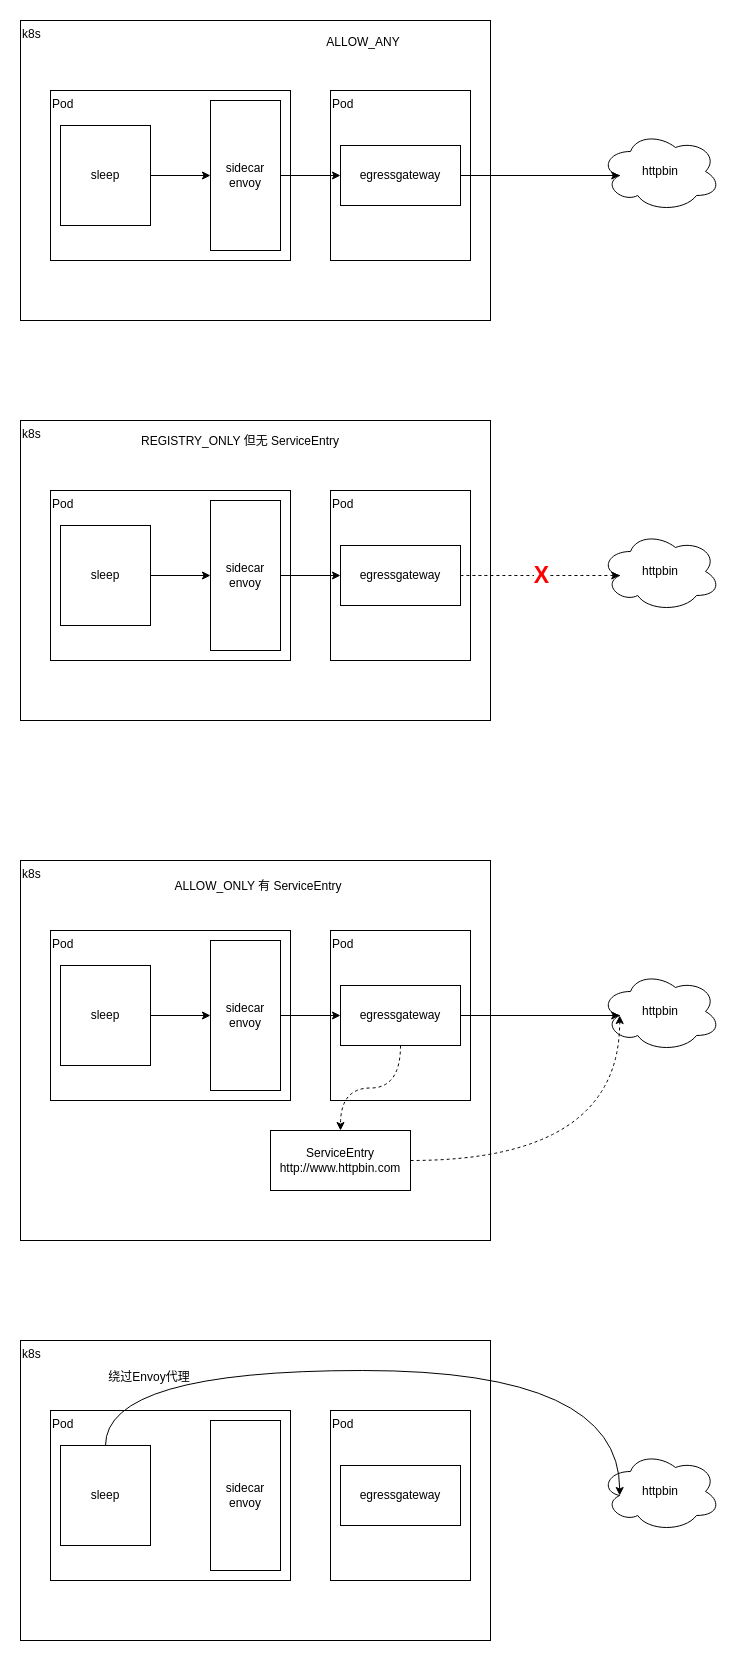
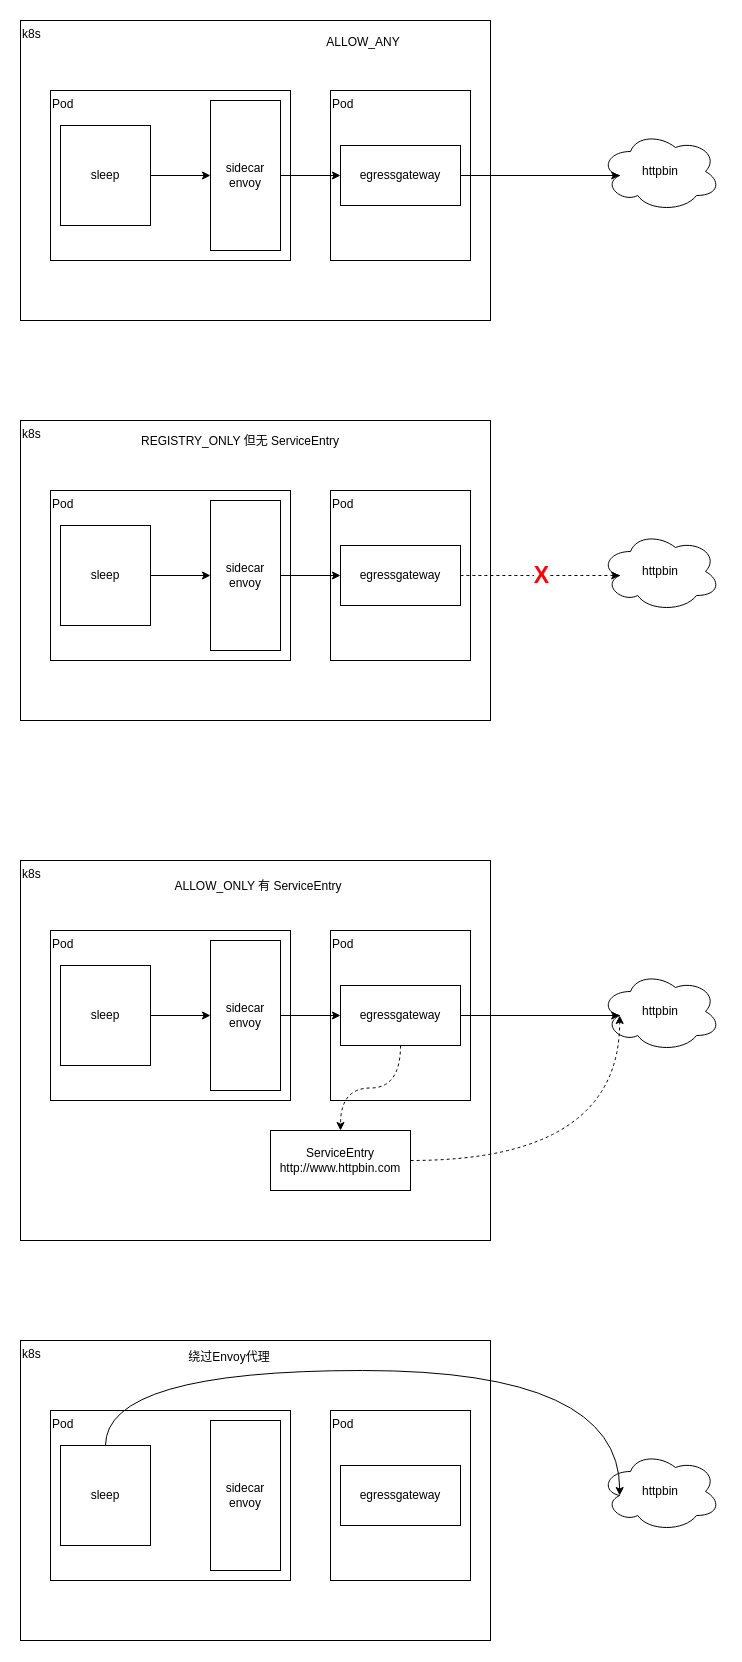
(150, 1378) -> (230, 1358)
